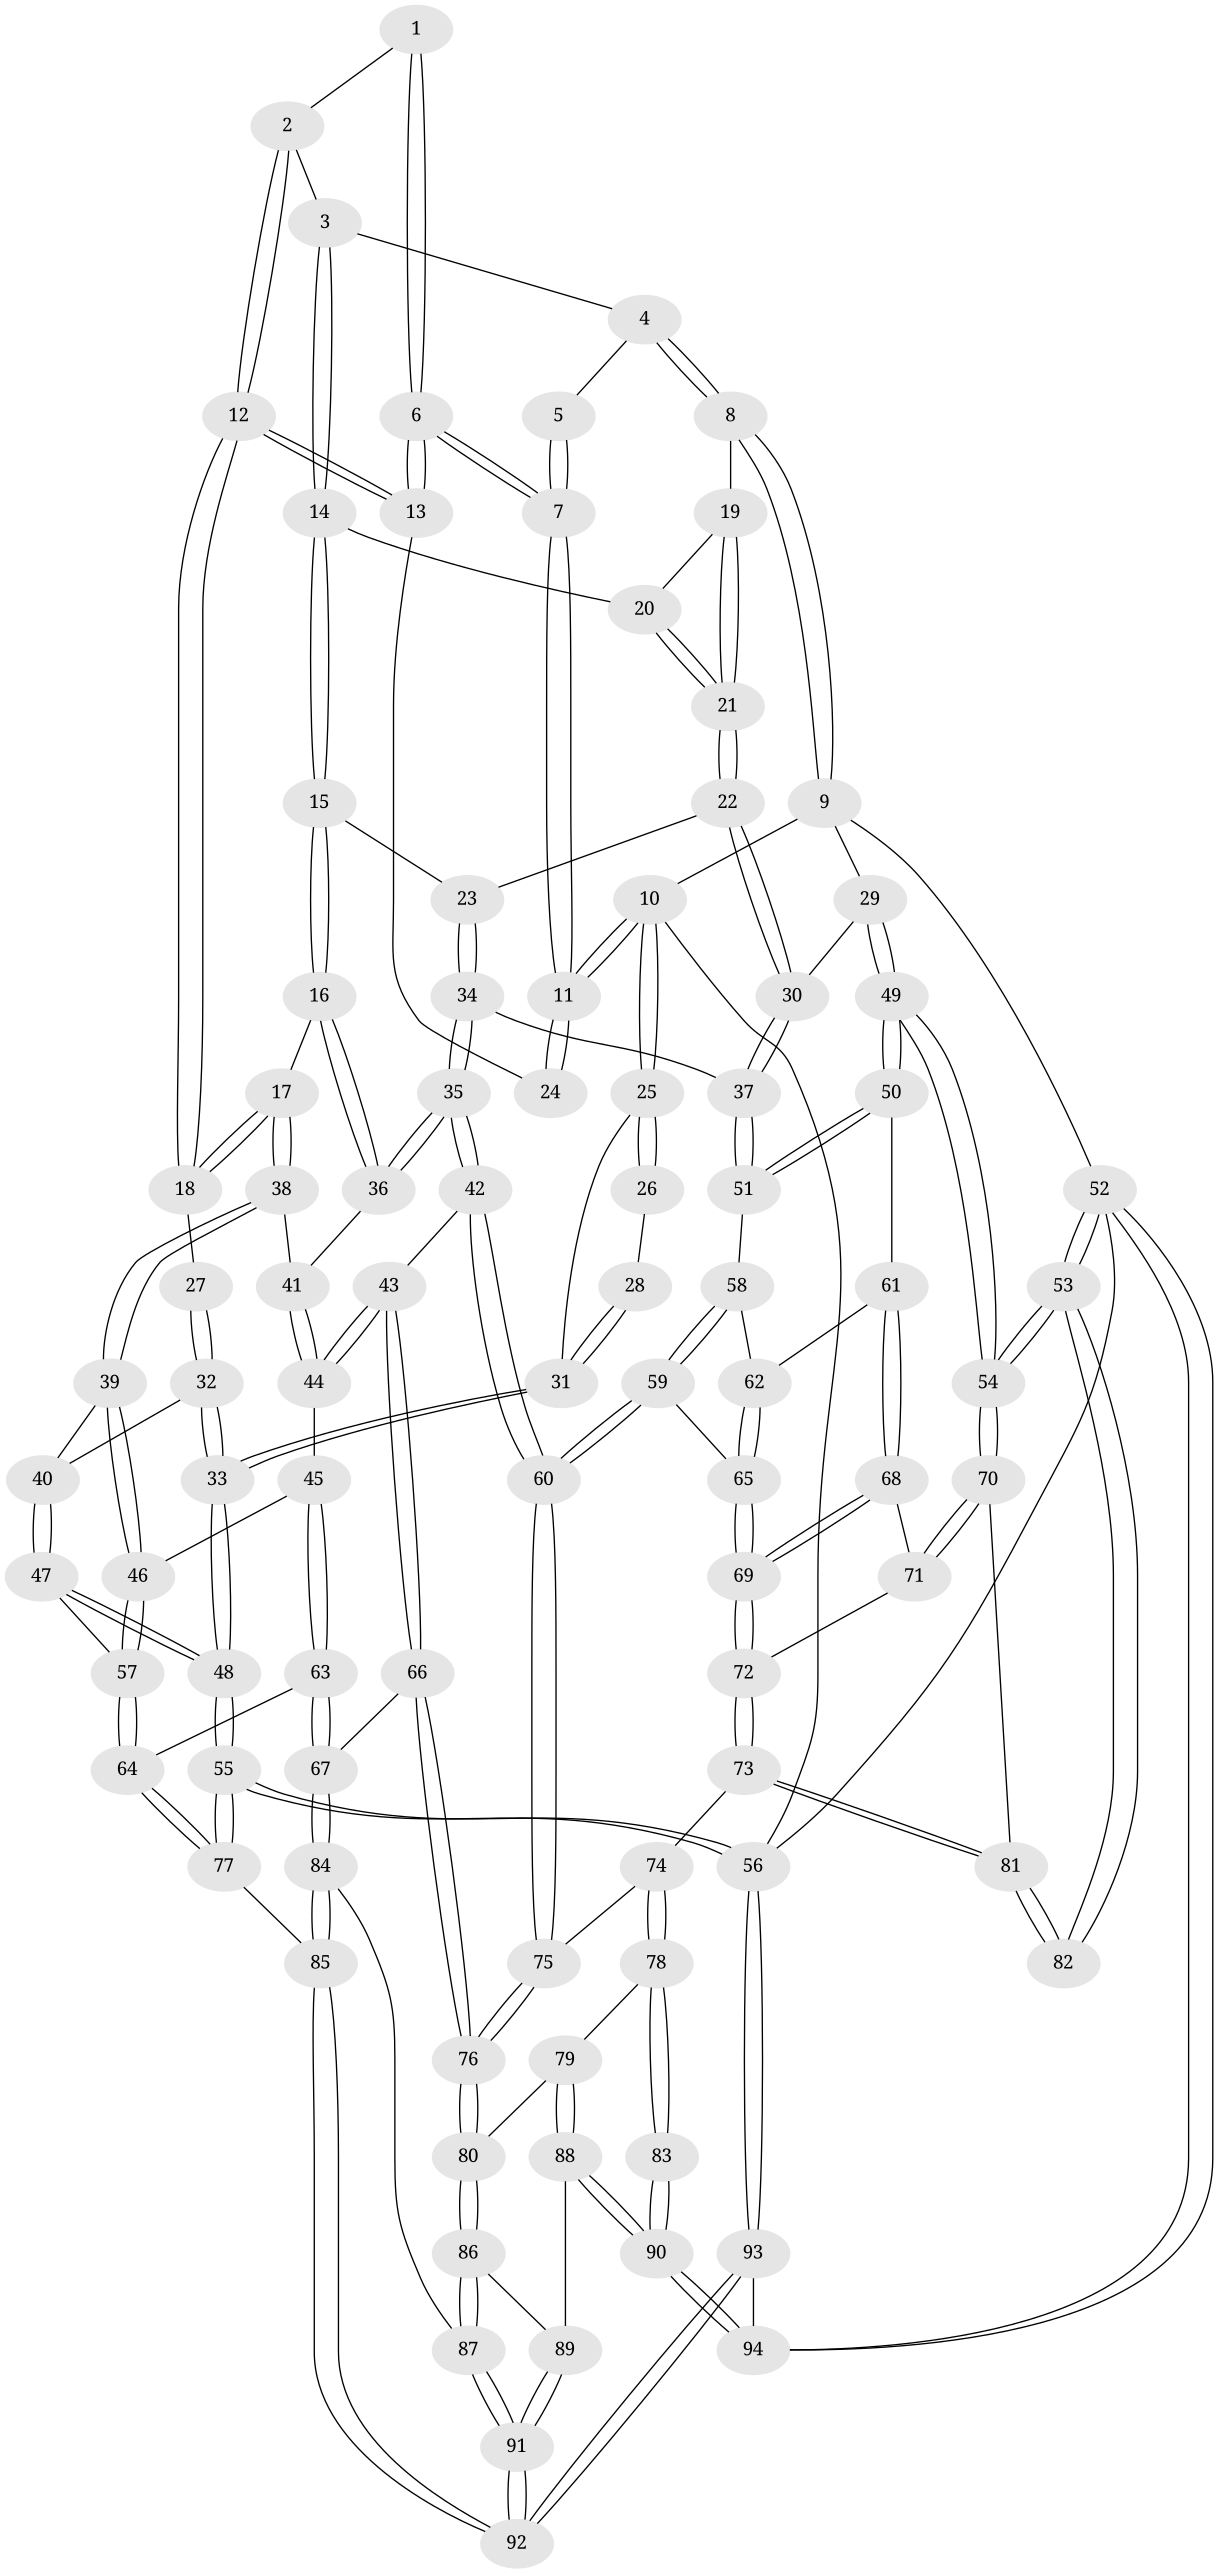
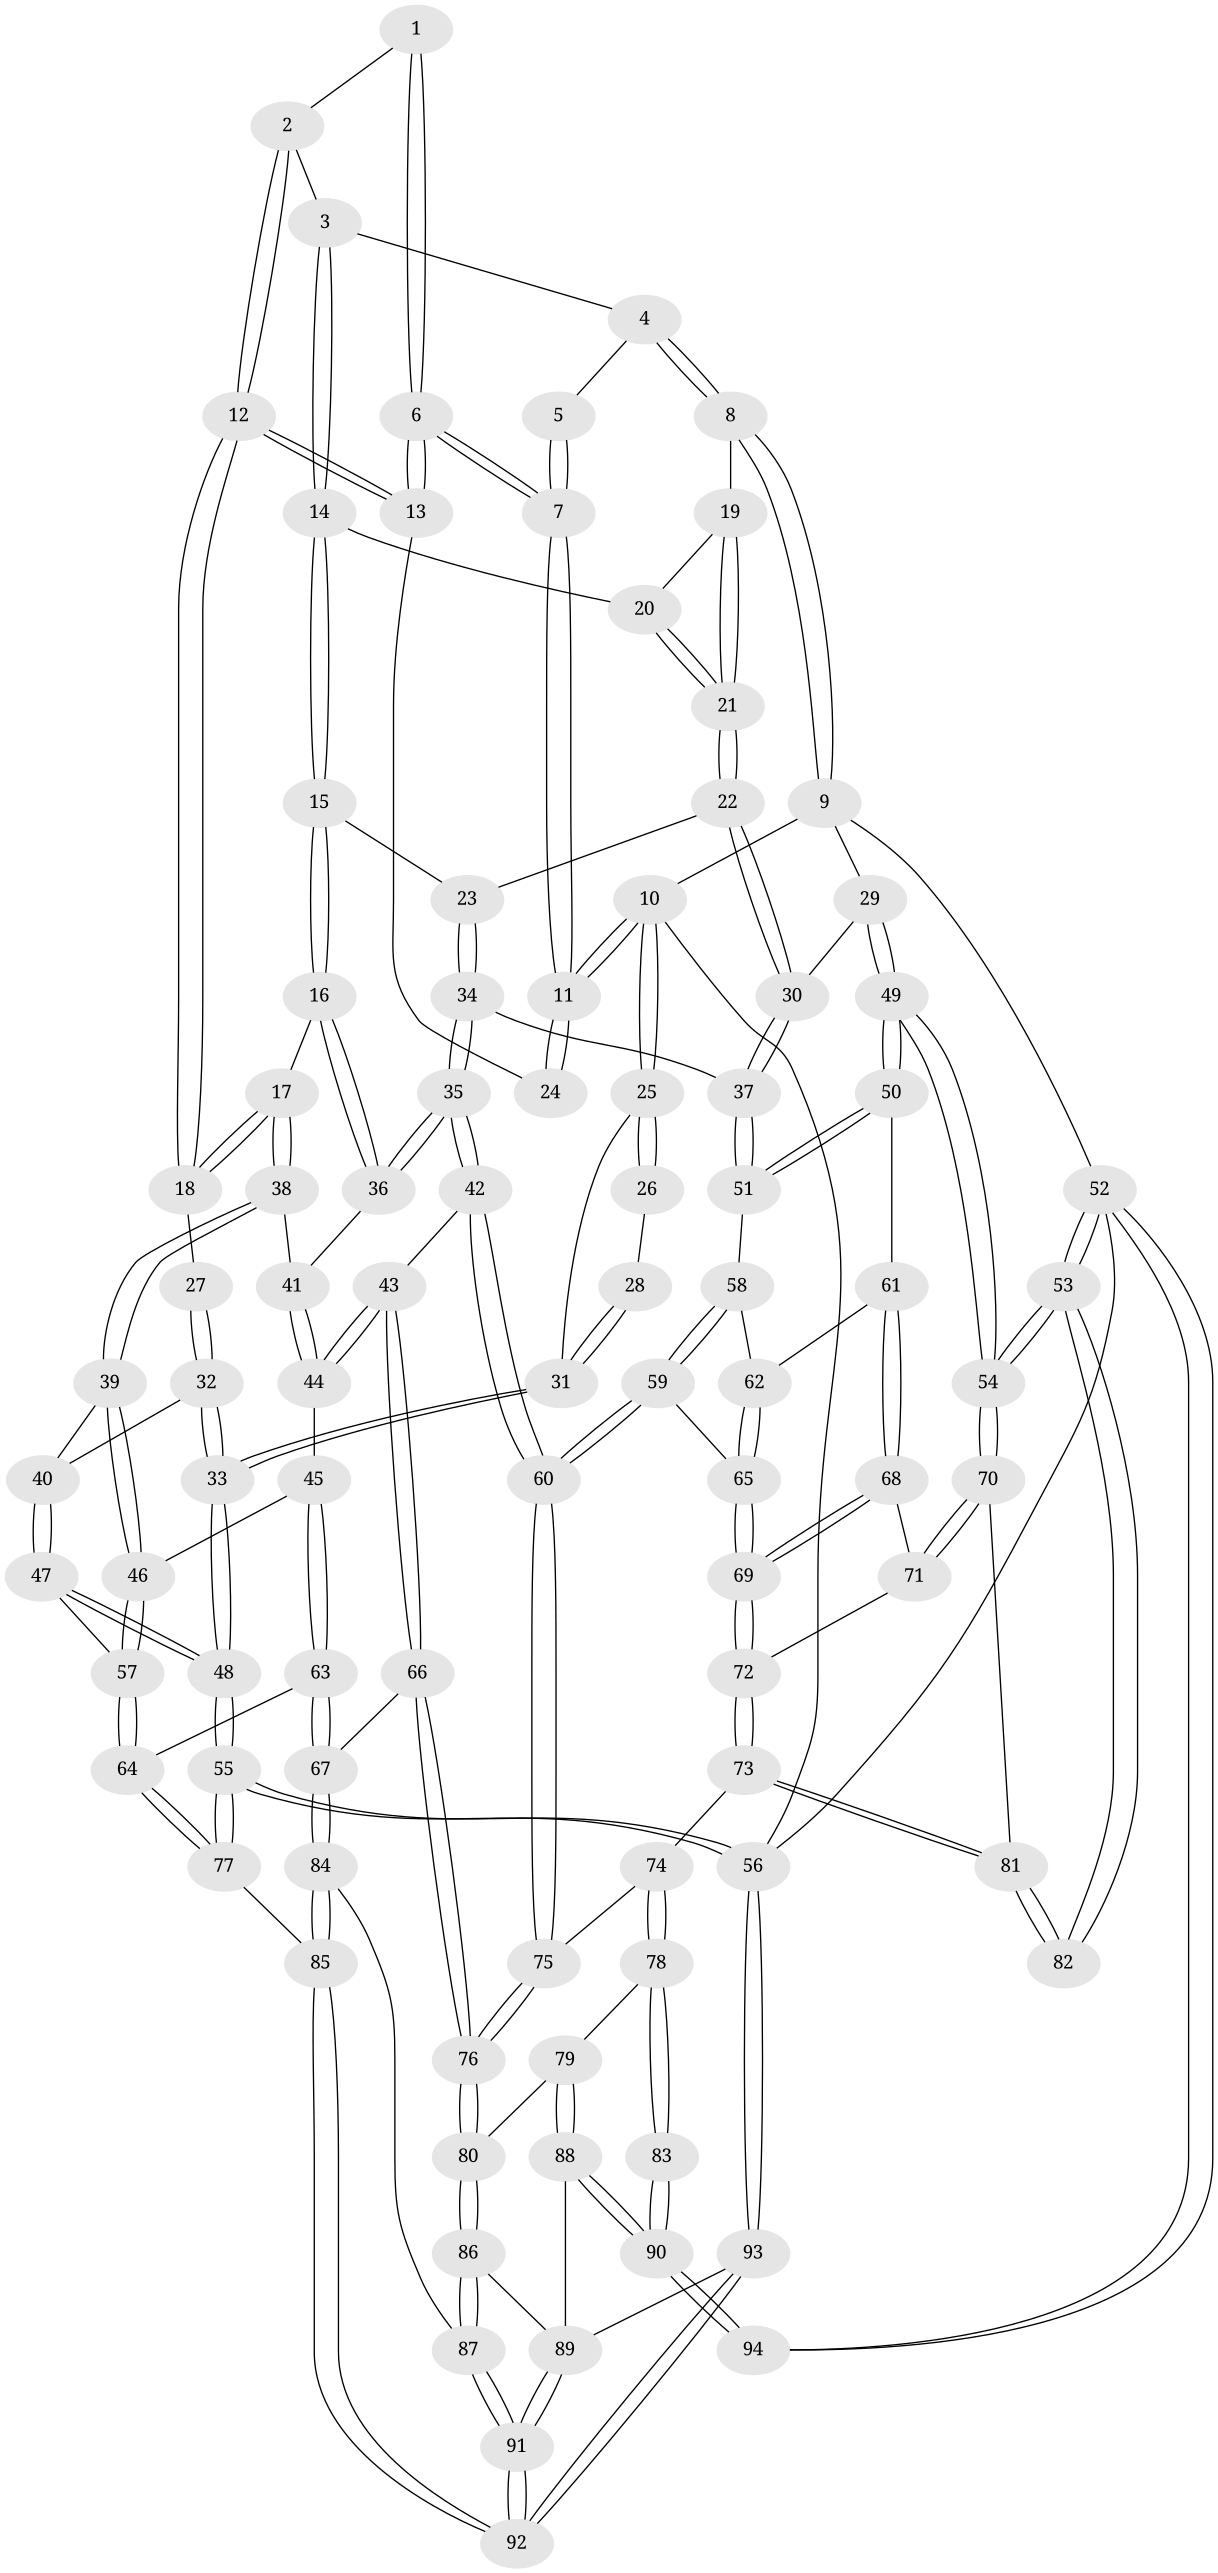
(753, 2302) -> (660, 2302)
